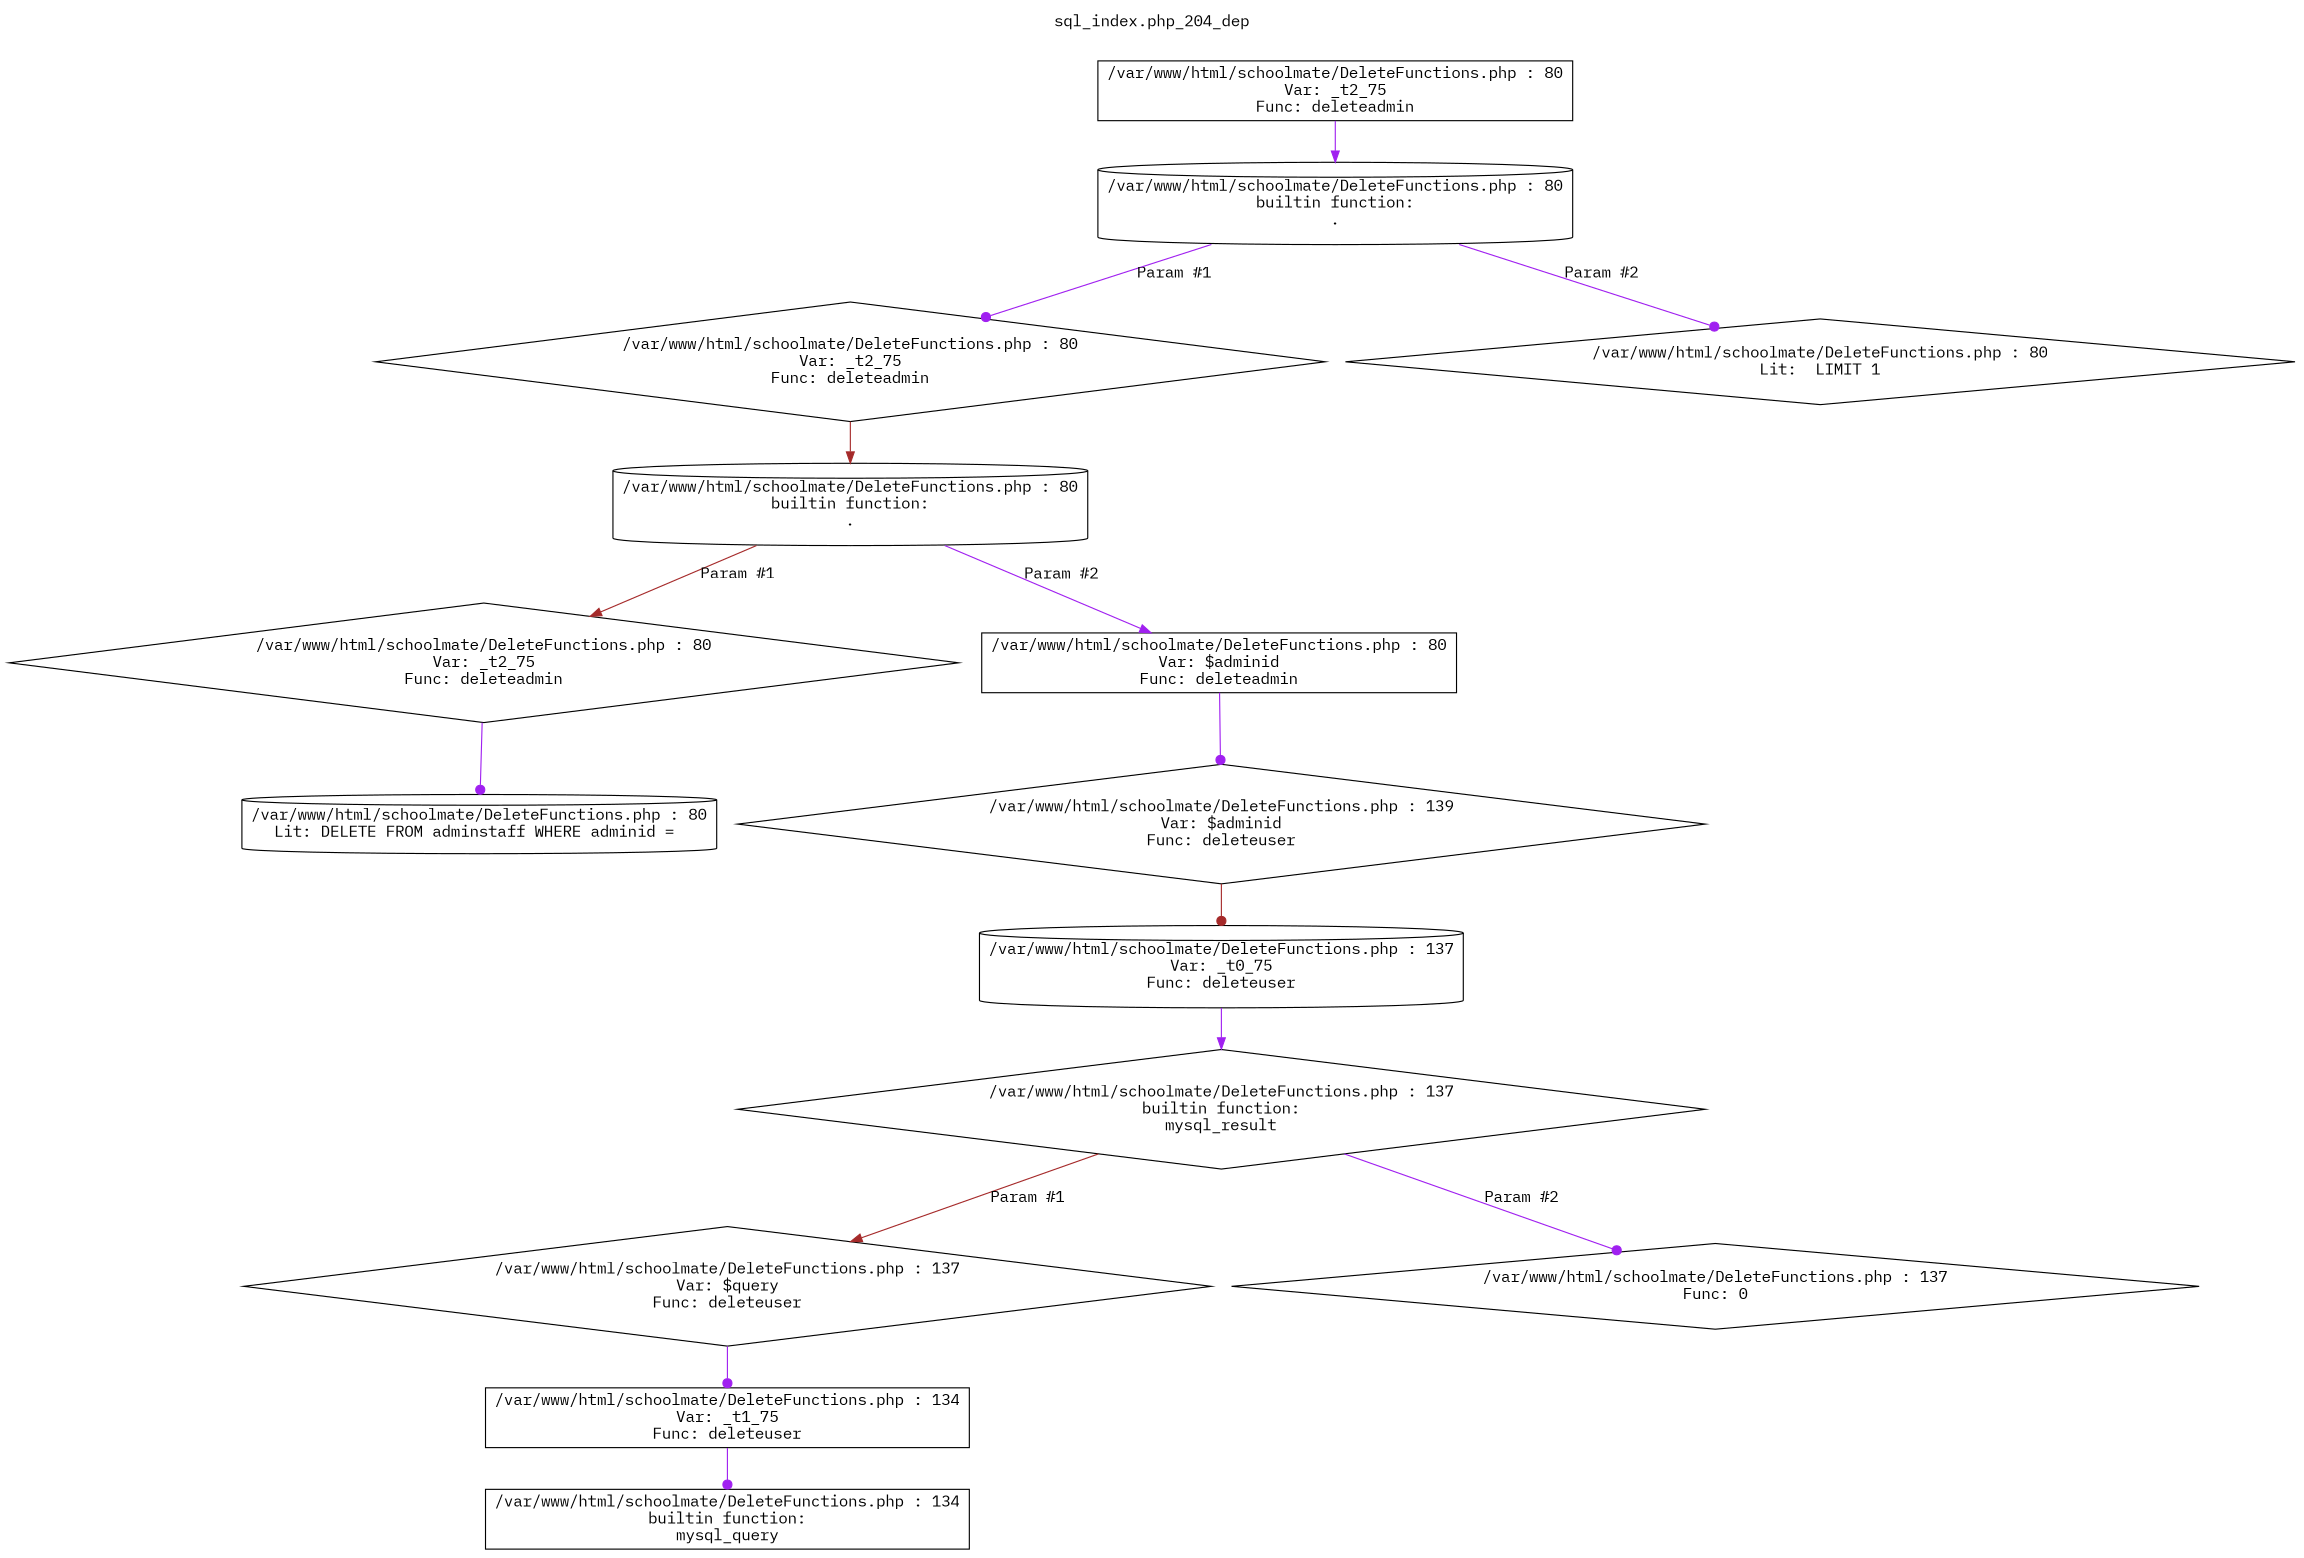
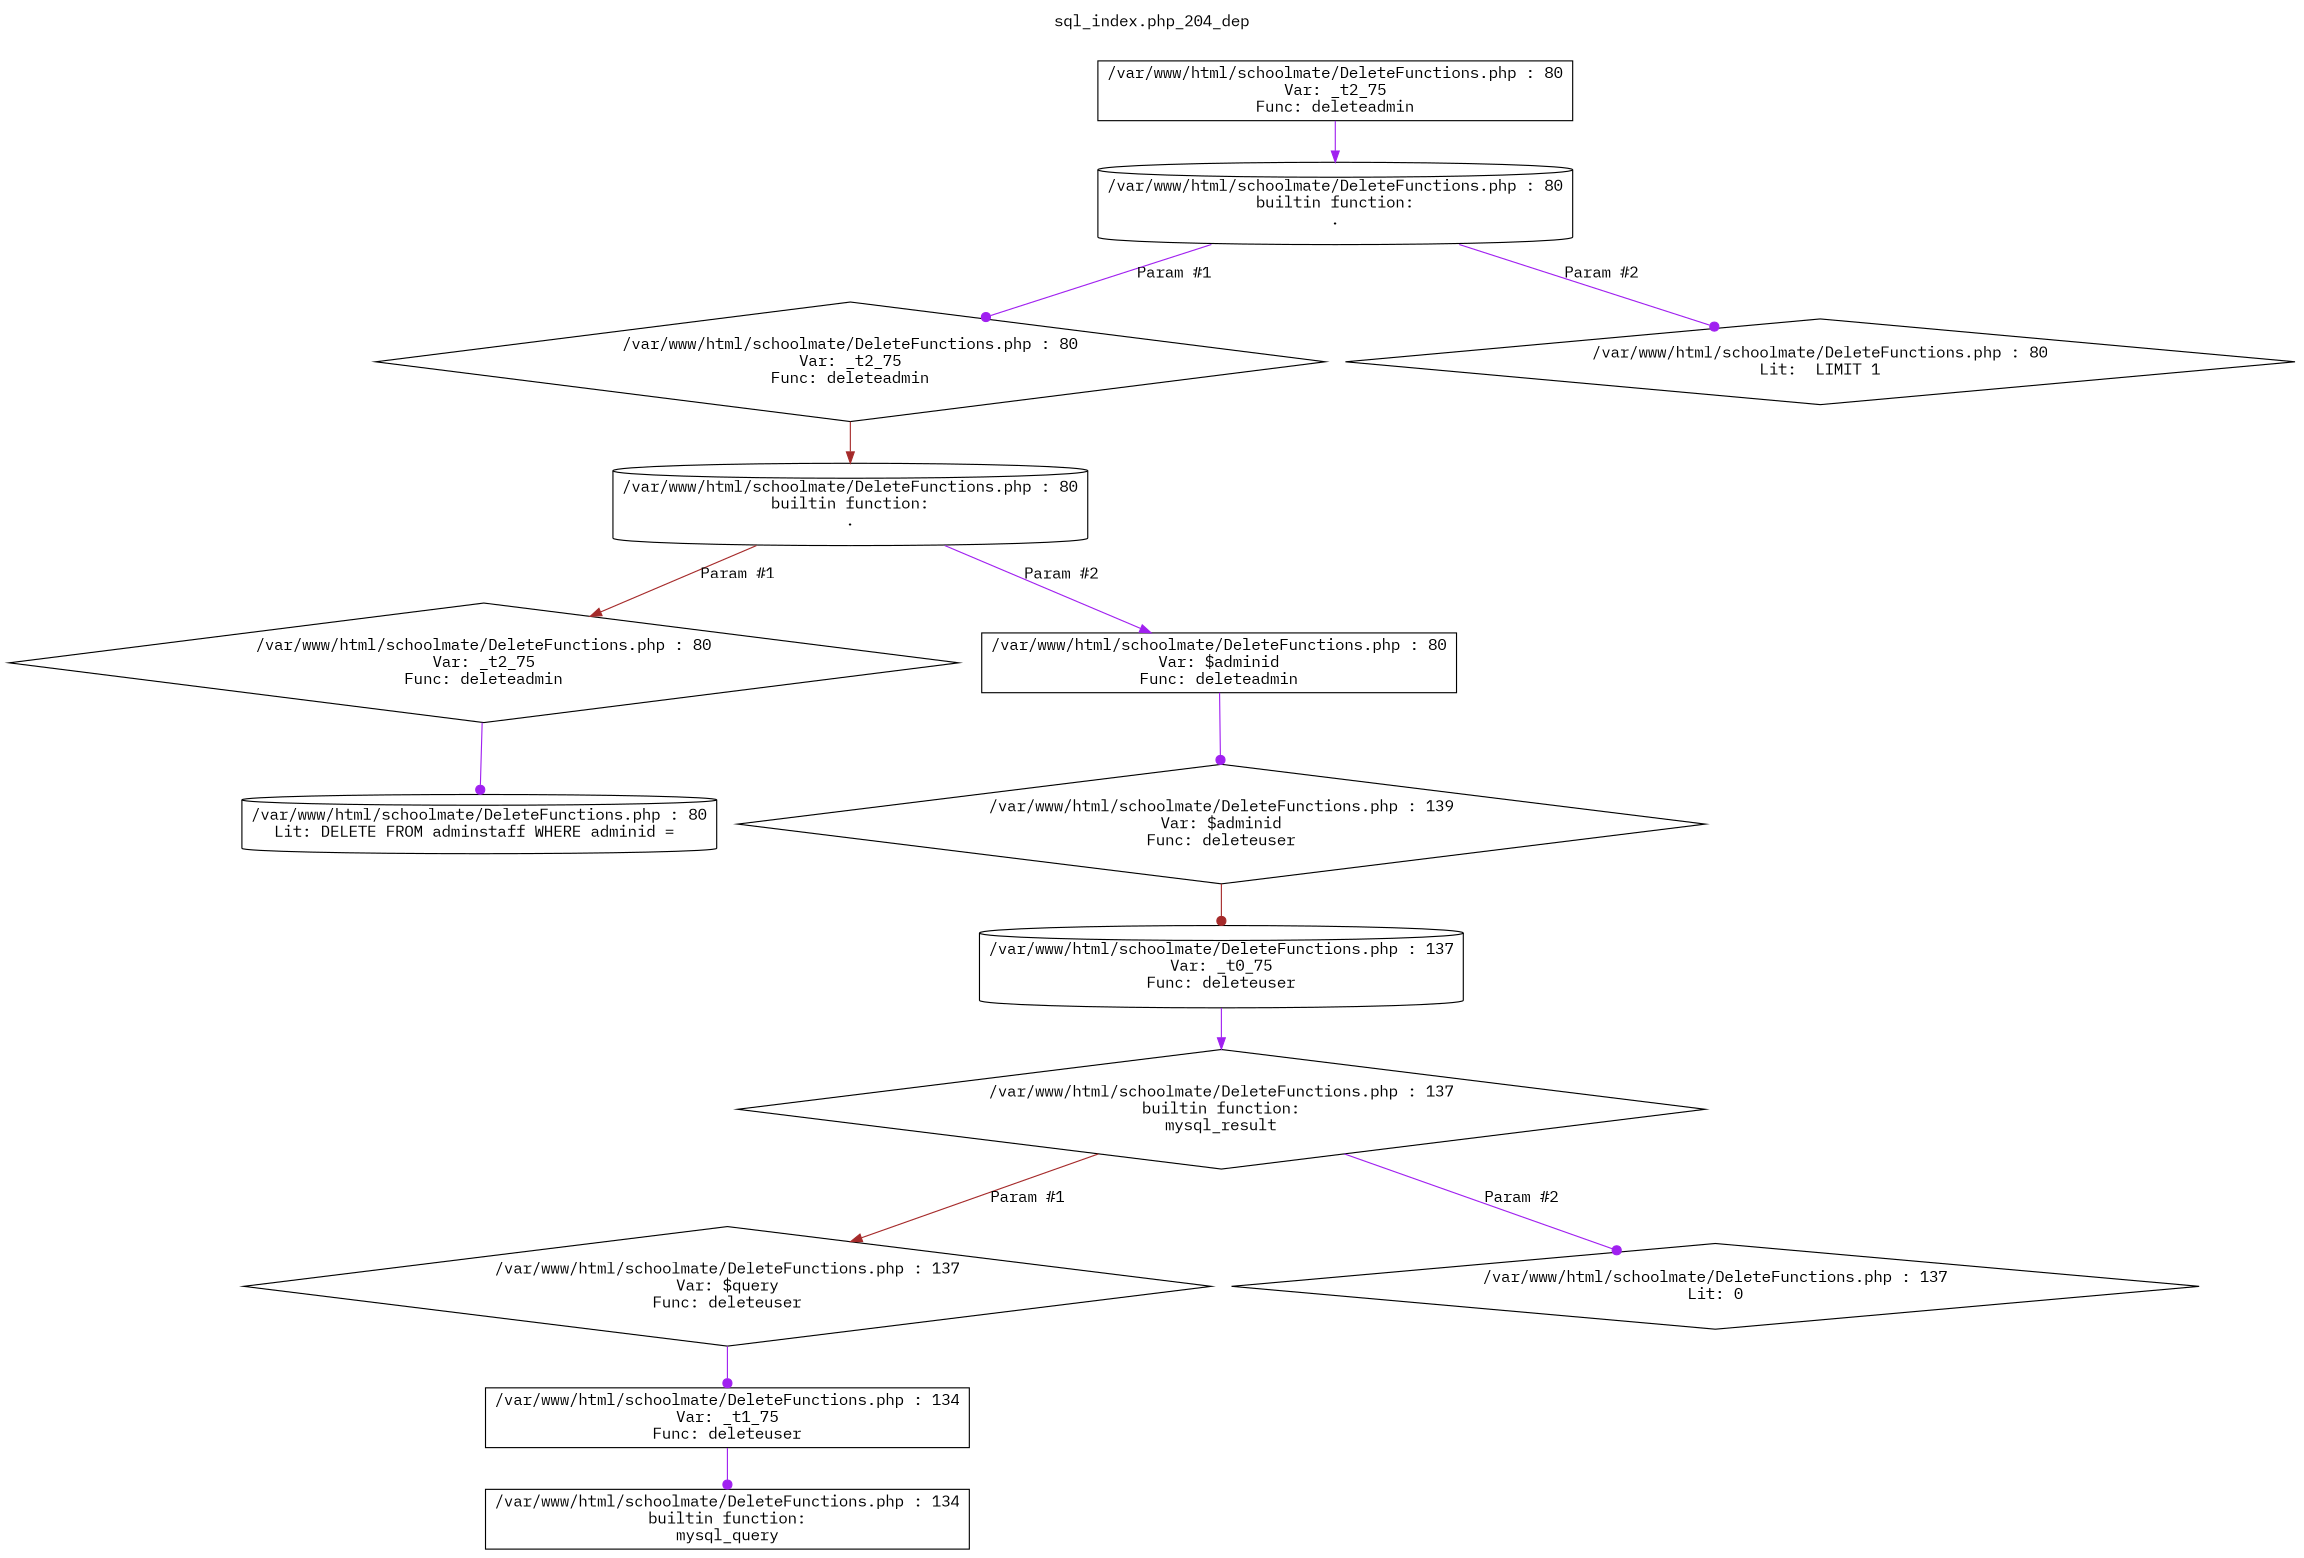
(1715, 1286) -> (1715, 1286)
